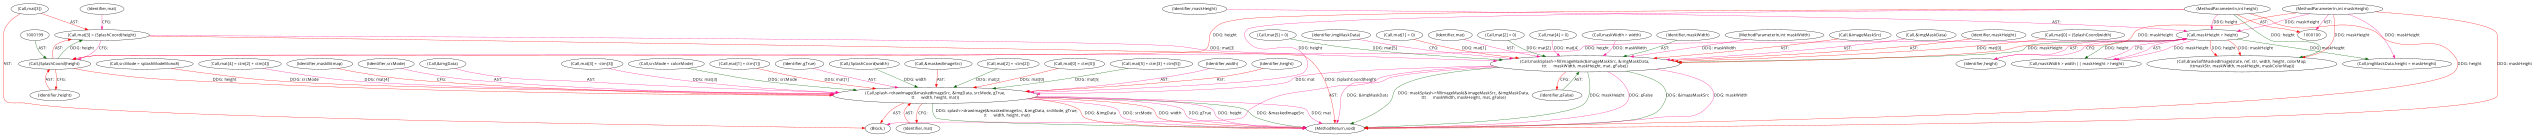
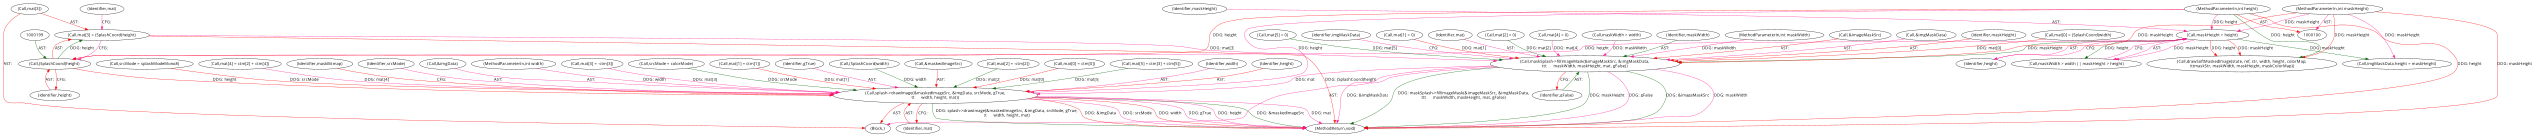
none -> (514, 64)
